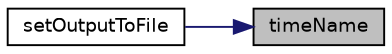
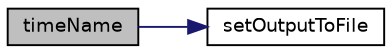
(209, 27) -> (163, 27)
